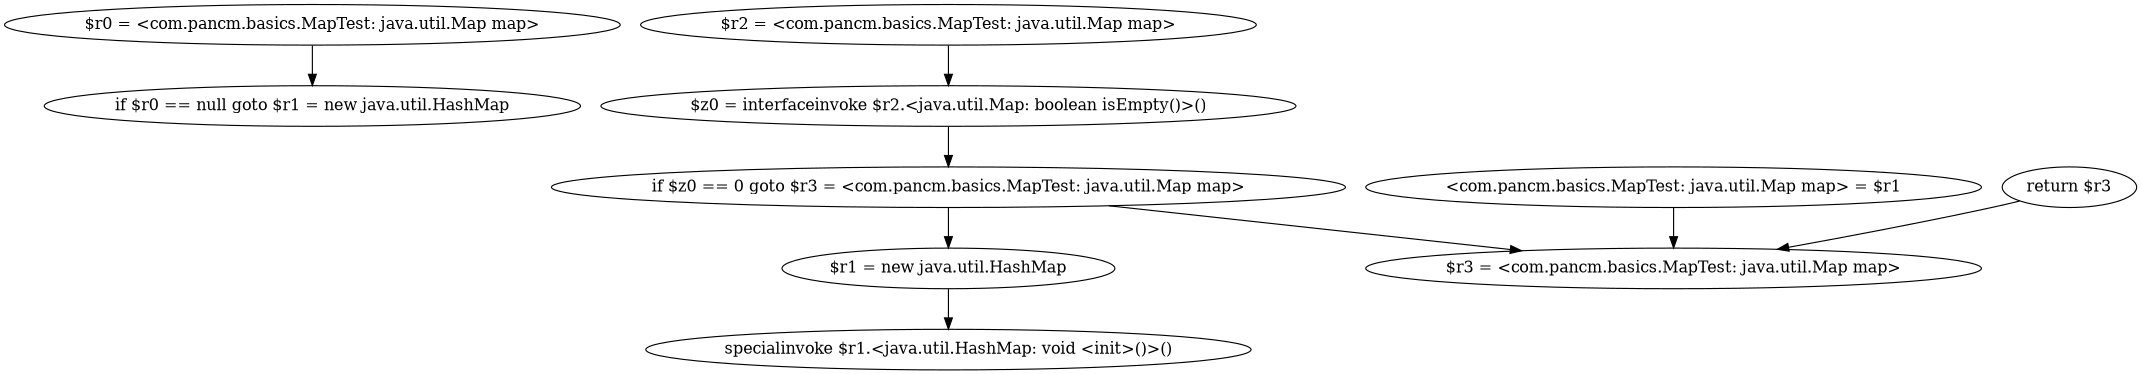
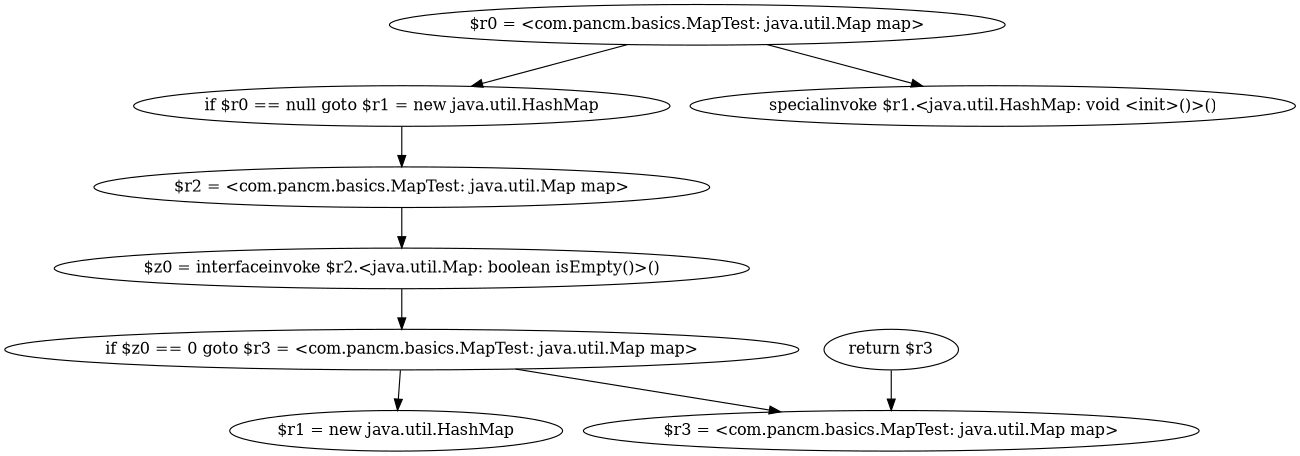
none -> (402, 141)
(1674, 187) -> none
(948, 303) -> (840, 64)
